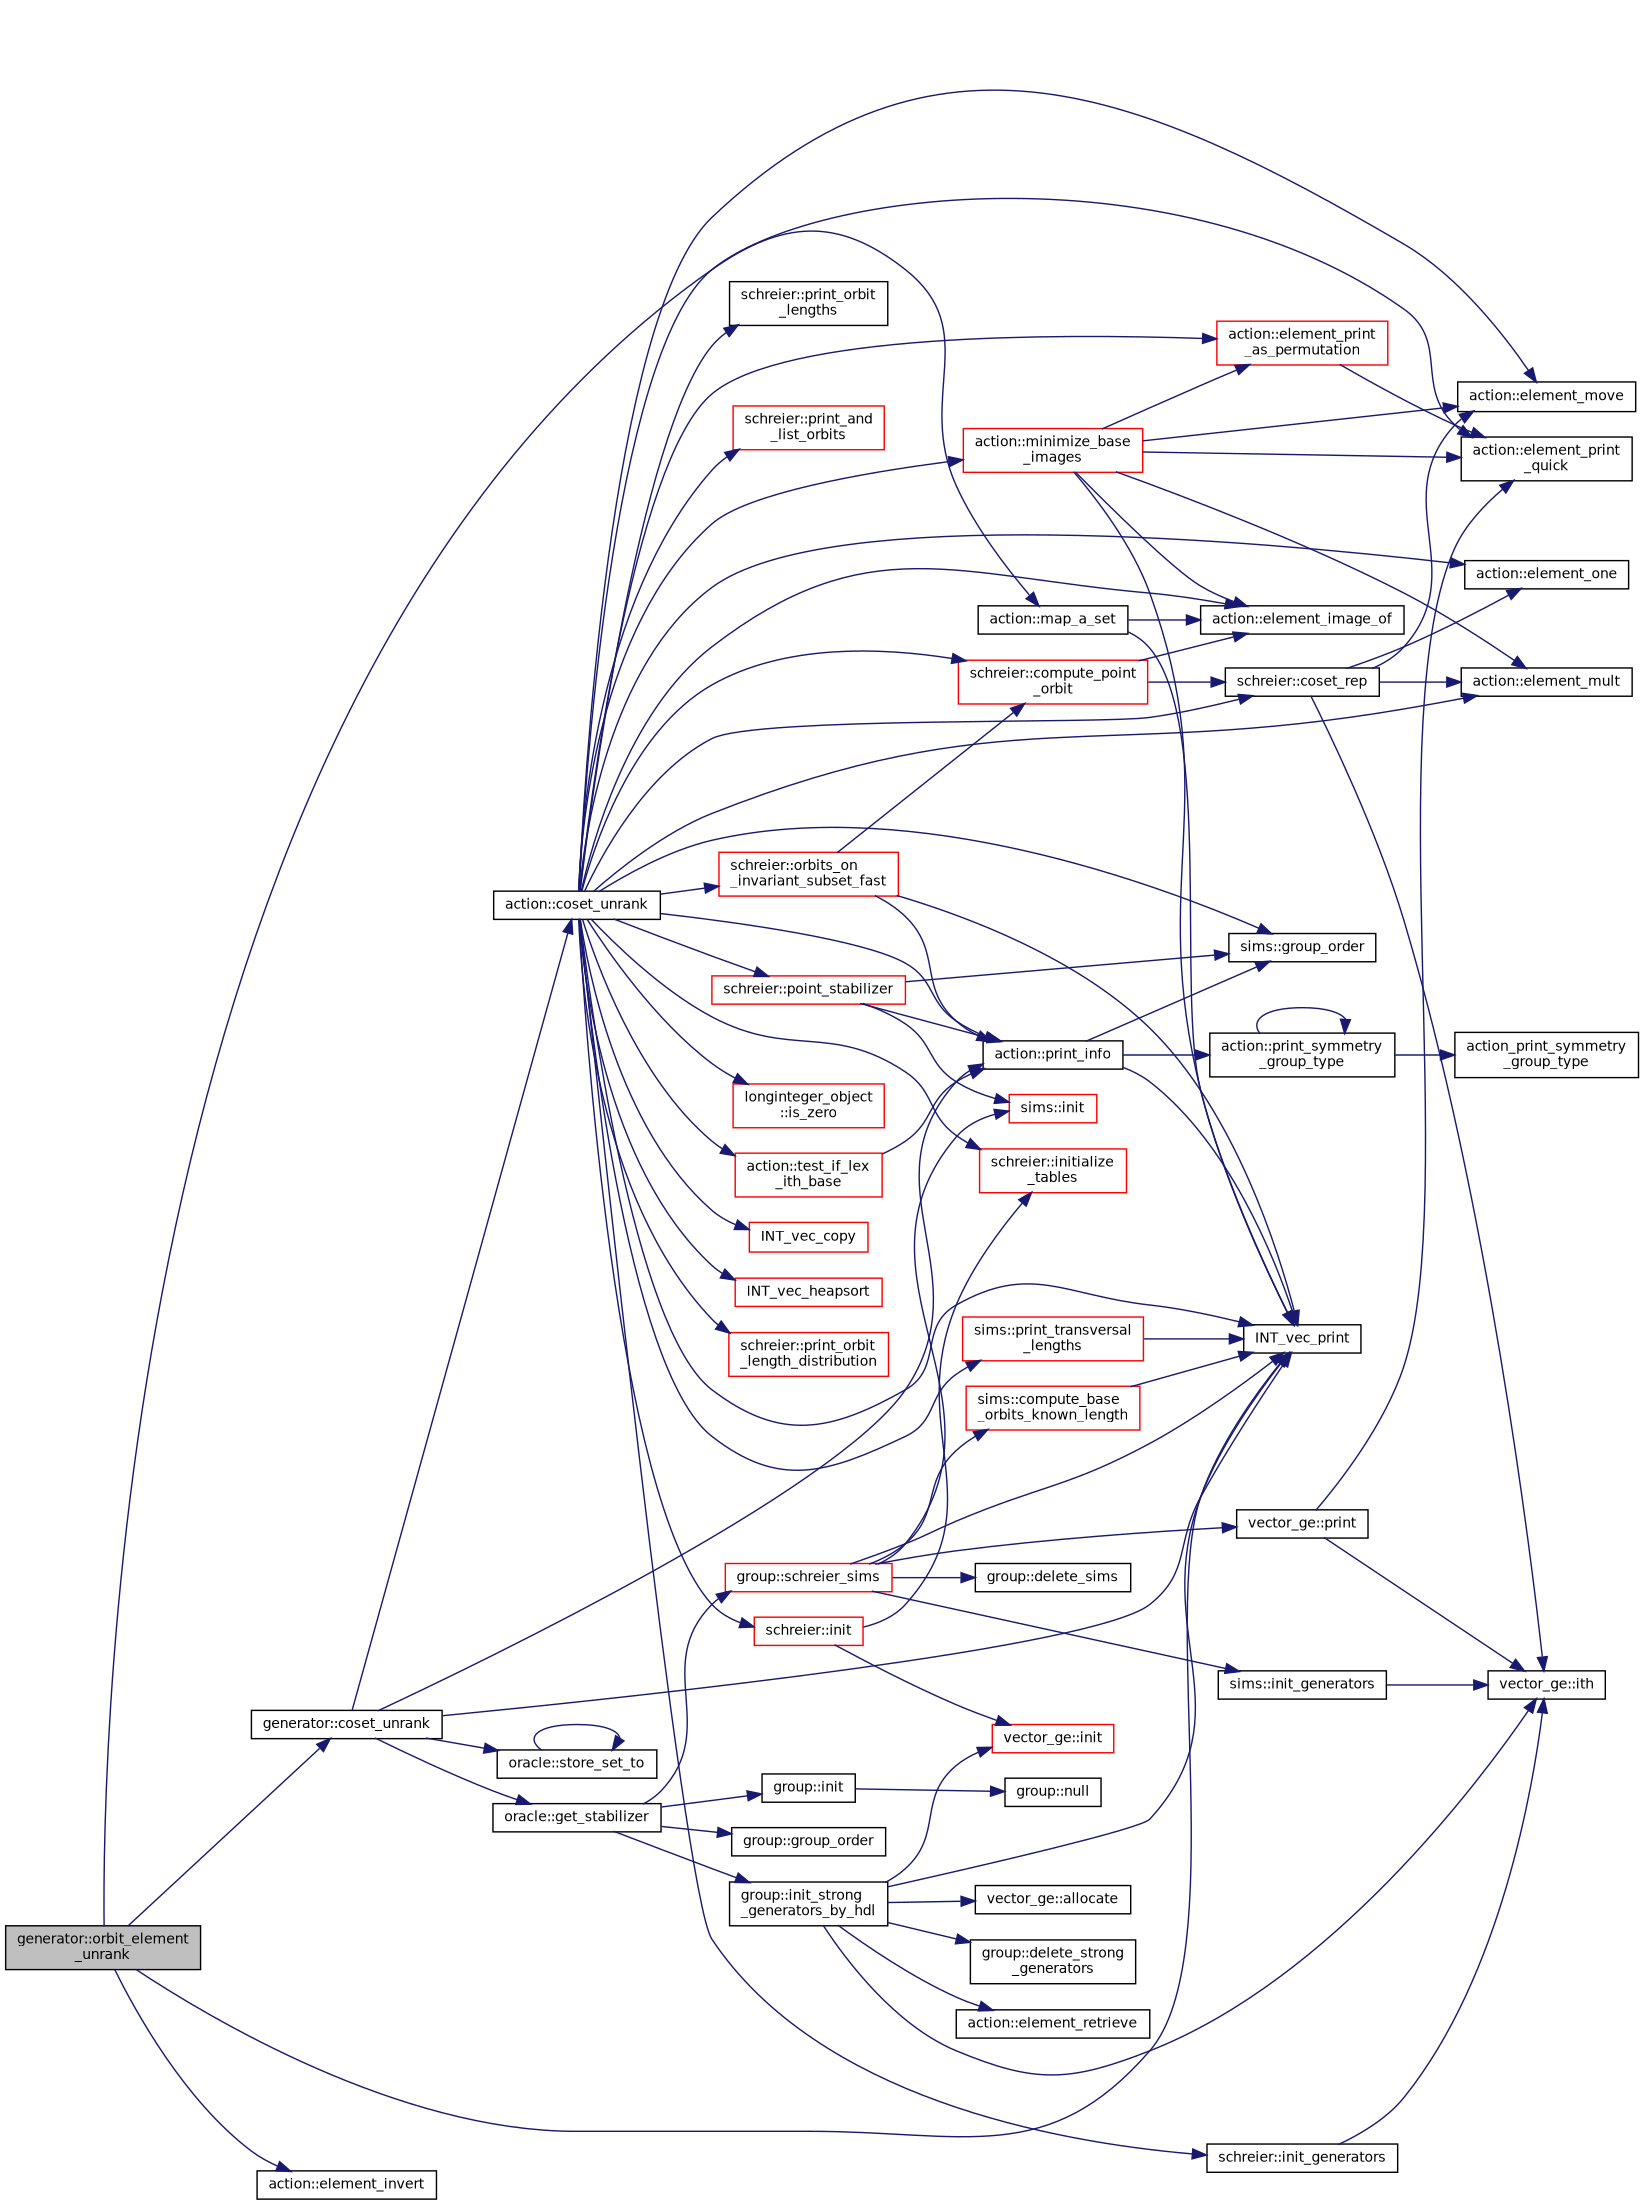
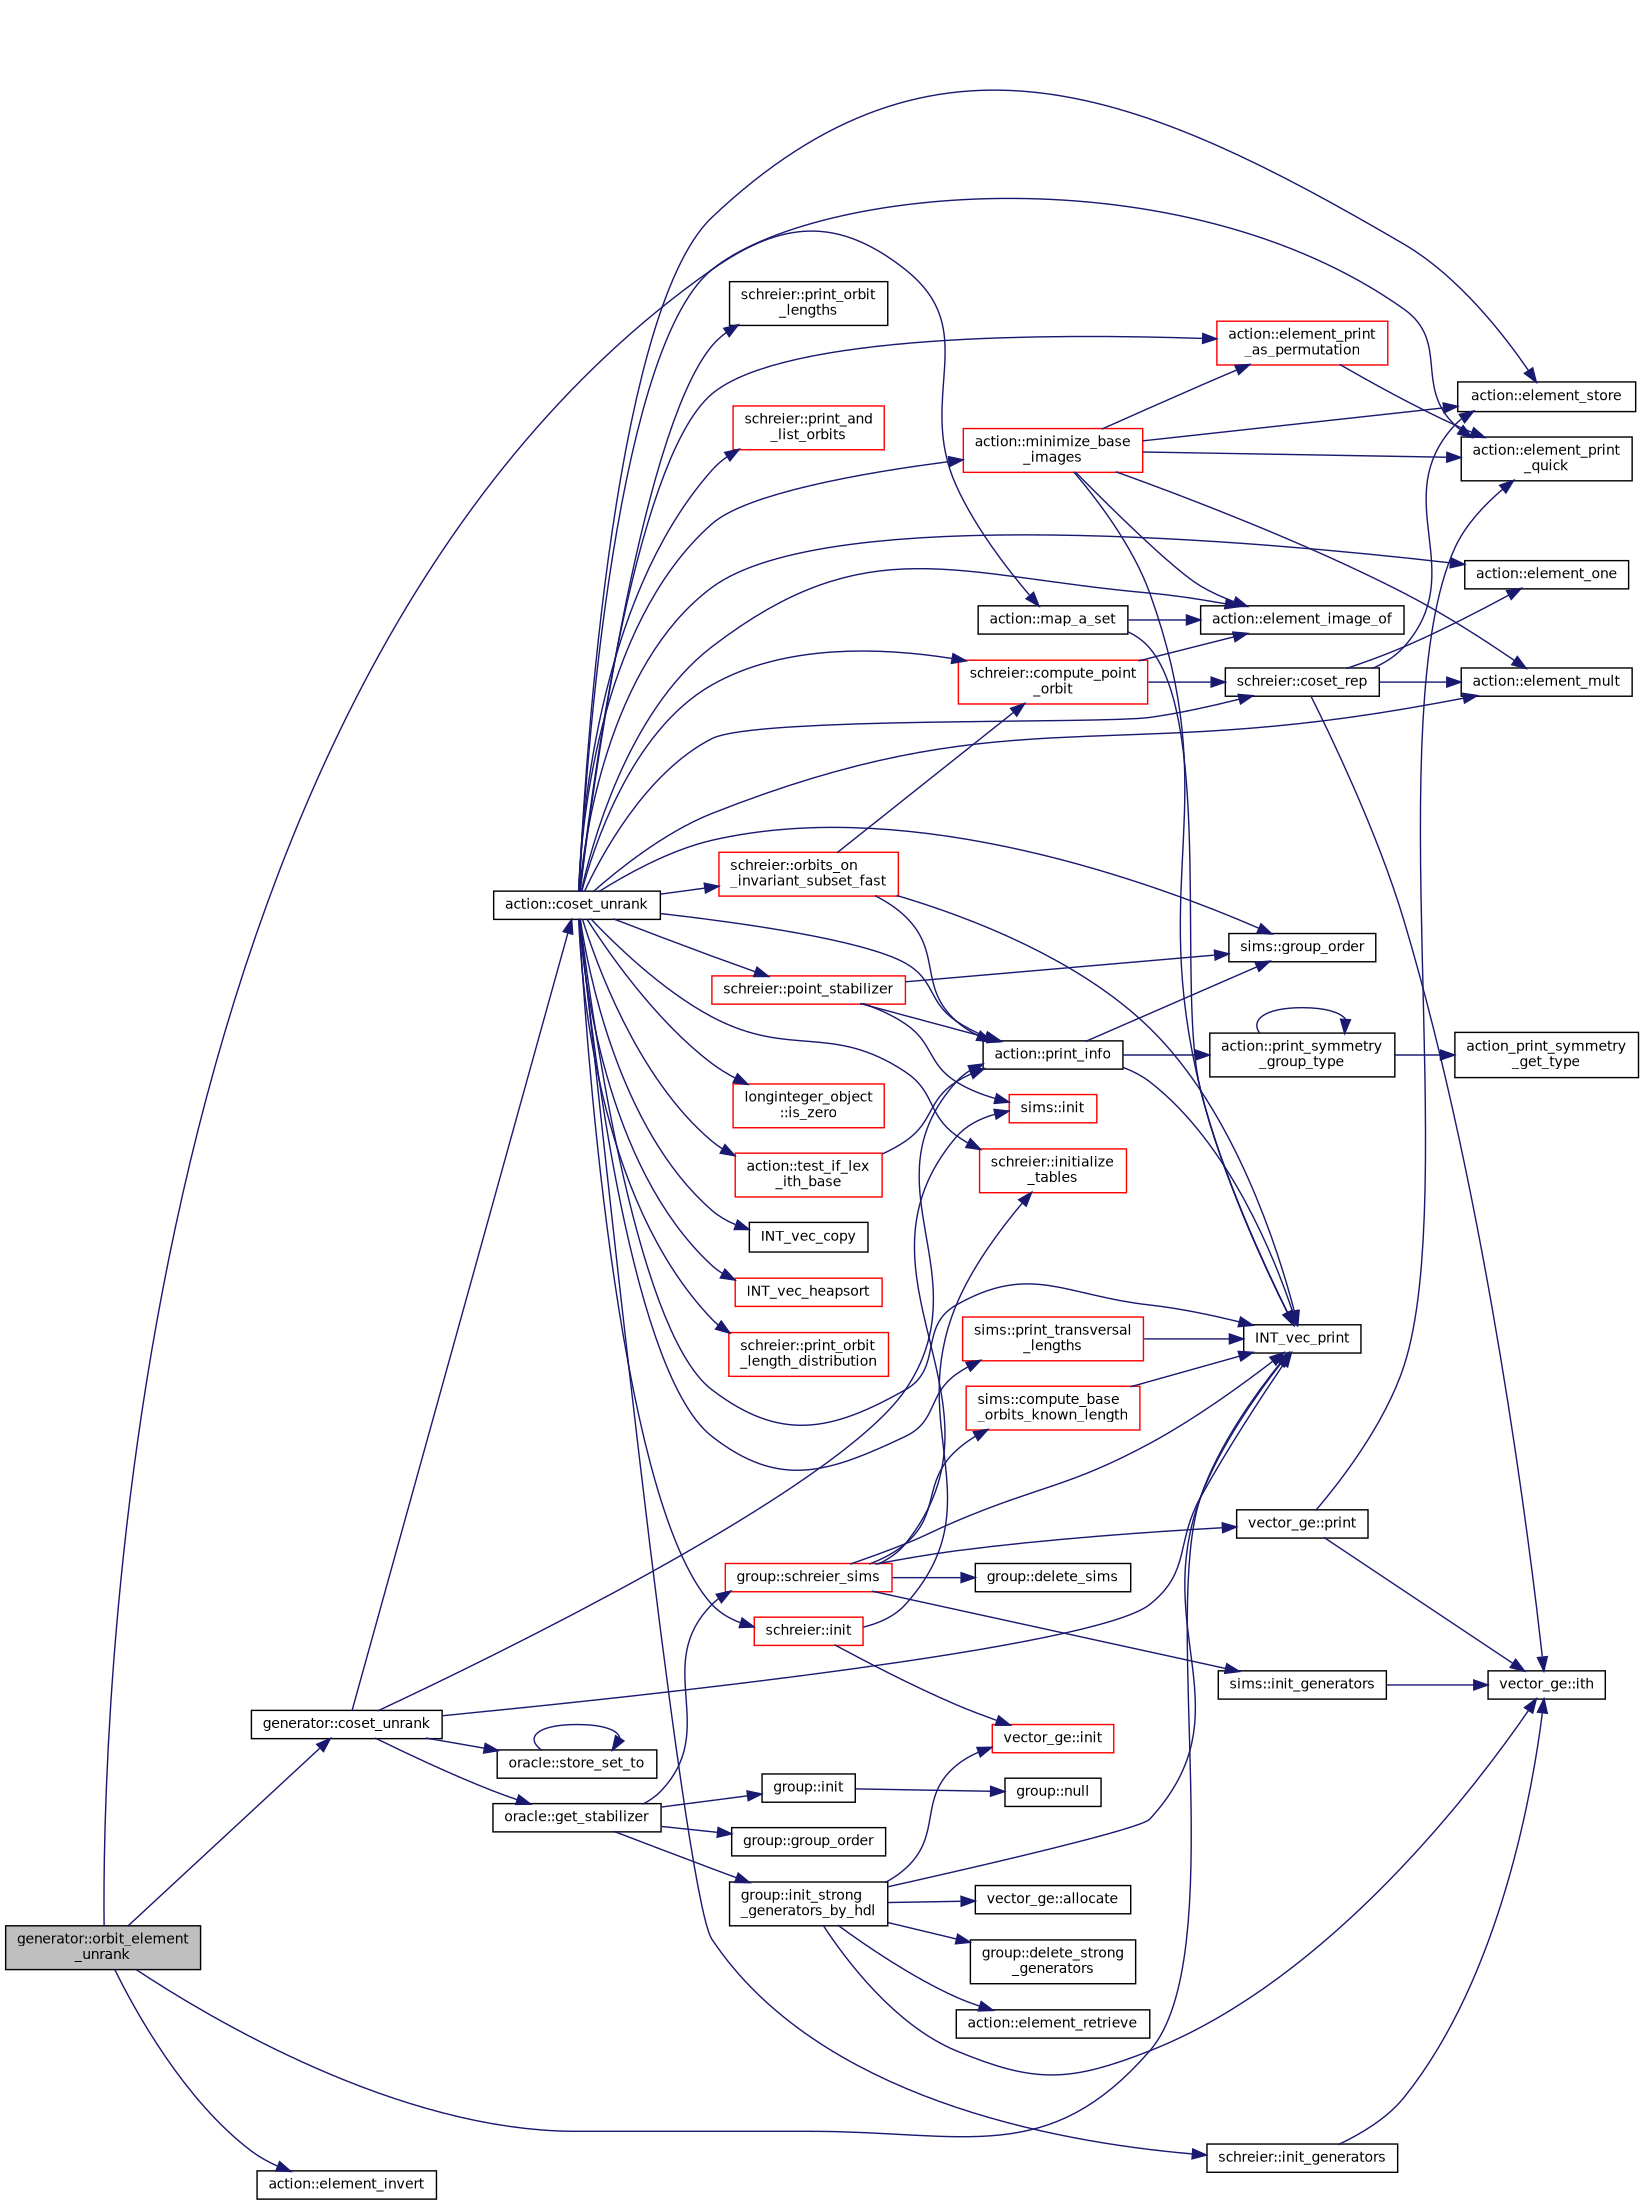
(1547, 397) -> (1547, 397)
(1547, 1055) -> (1547, 1055)
(809, 1237) -> (809, 1237)
